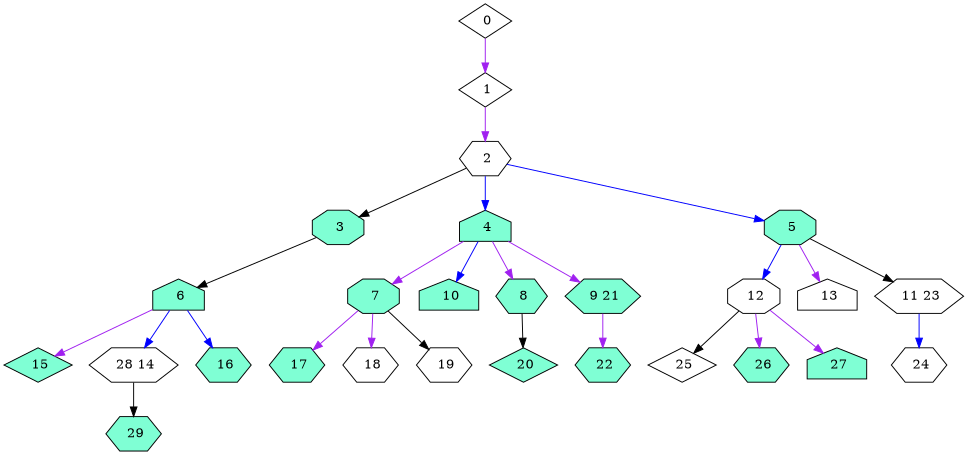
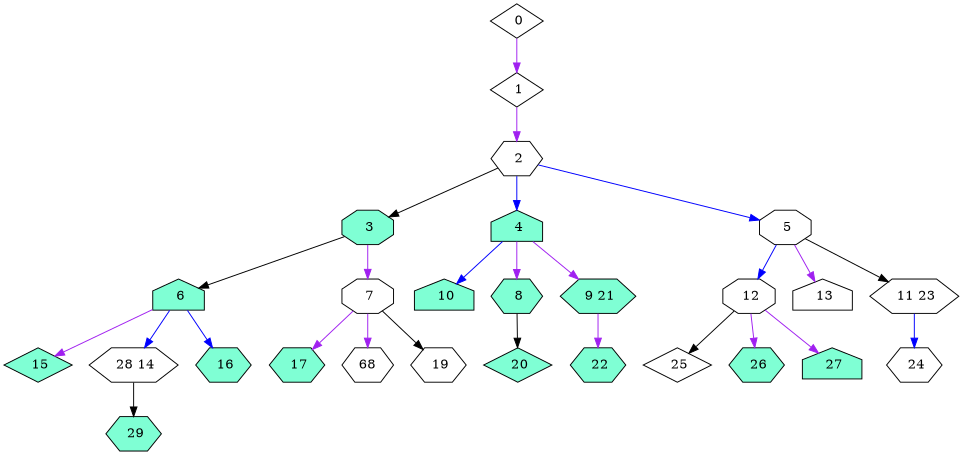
(790, 227) -> (785, 227)
(432, 260) -> (368, 257)
(373, 296) -> (368, 296)
(371, 365) -> (368, 365)
